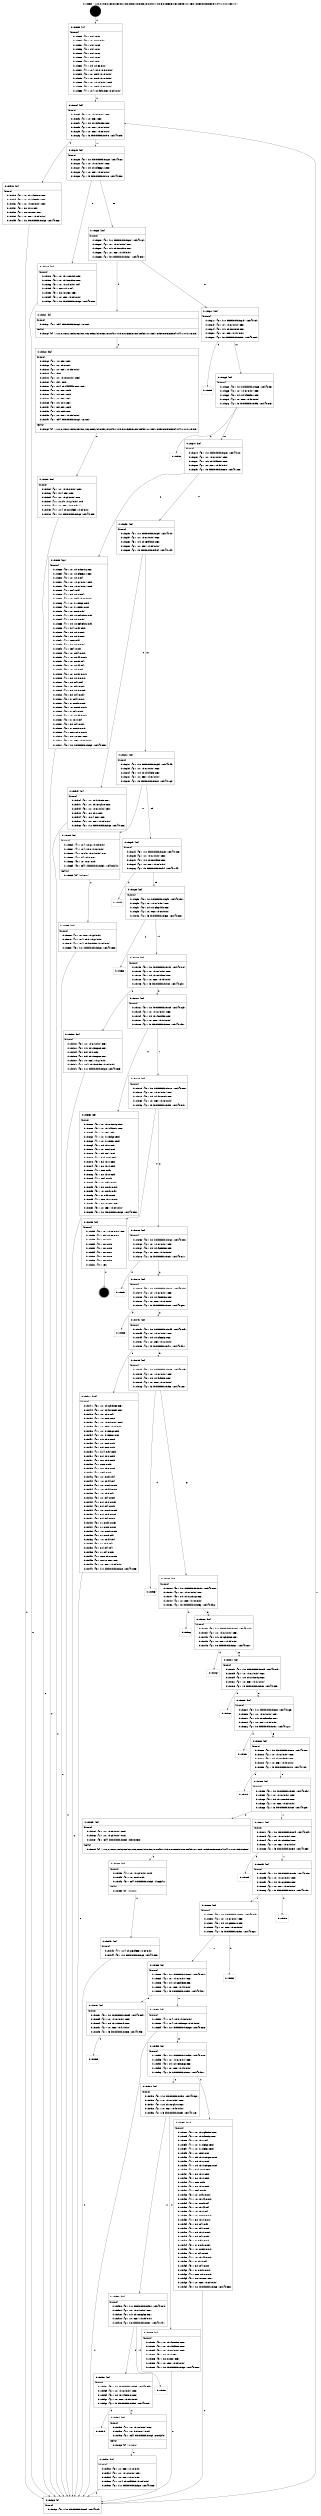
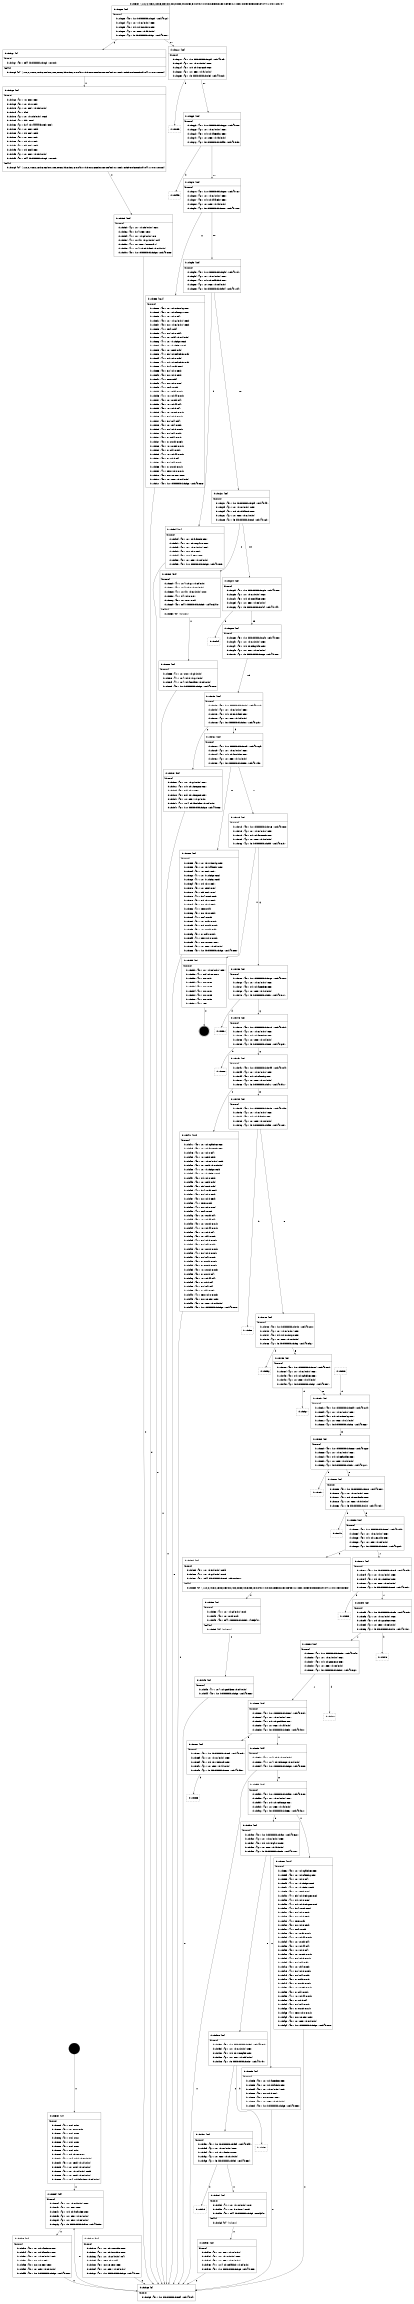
(95, 163) -> none
(119, 971) -> none
(232, 1699) -> (340, 1384)
